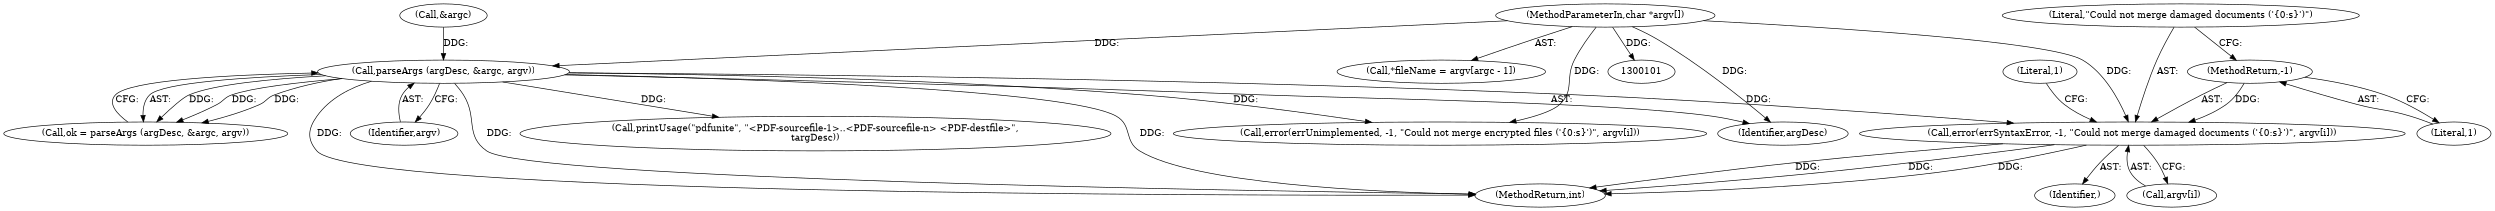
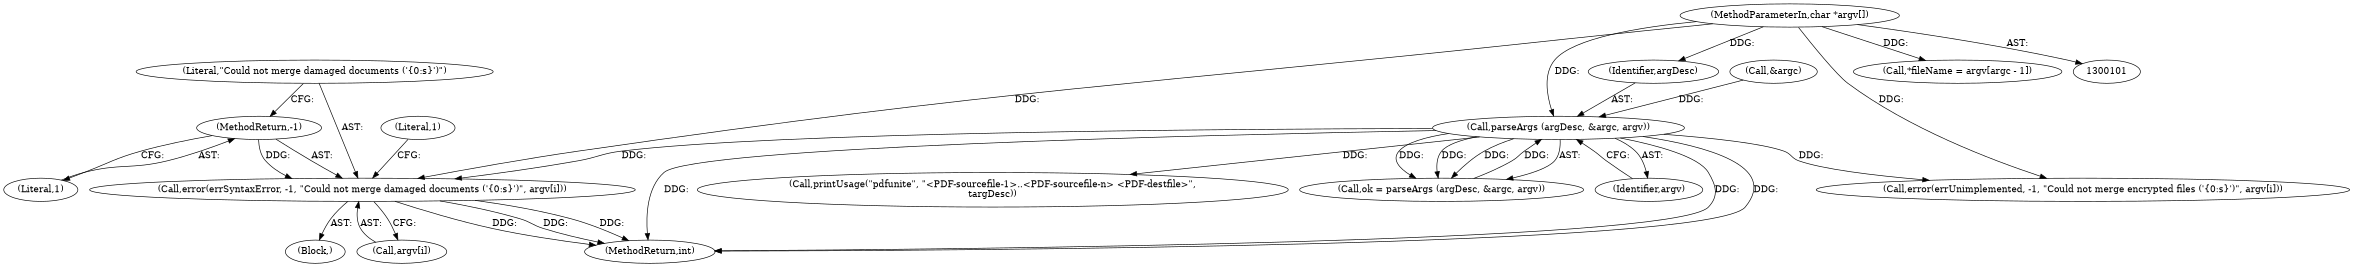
(1547, 44) -> (1897, 44)
(1640, 44) -> (2019, 44)
(1154, 91) -> (1609, 98)
(129, 100) -> (1538, 156)
(414, 100) -> (1620, 156)
(448, 100) -> (1654, 156)
(2075, 196) -> (315, 252)
